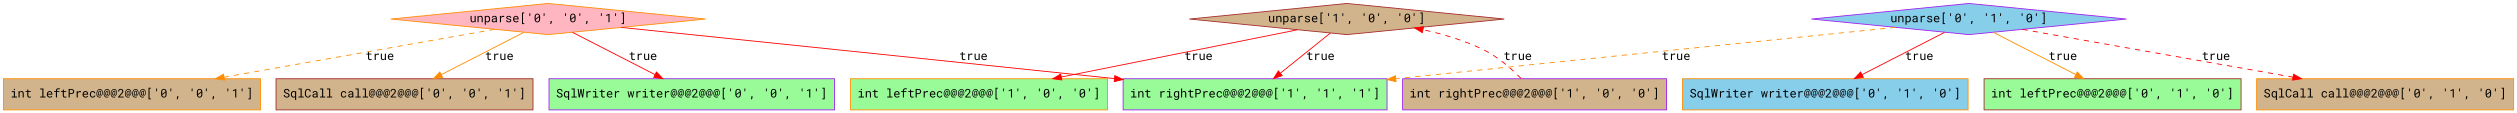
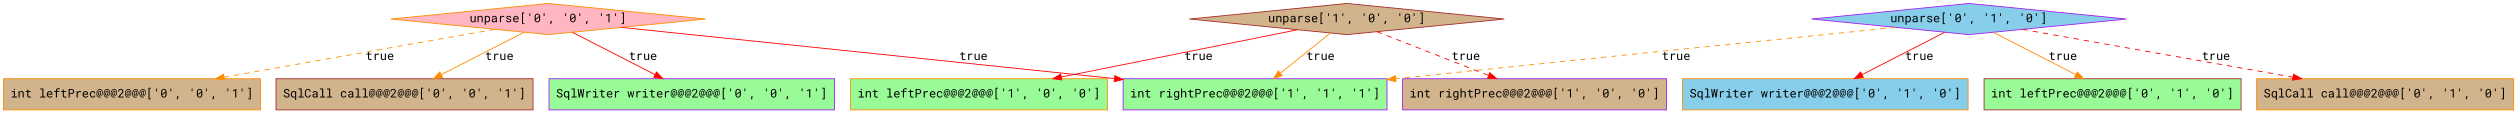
(1476, 46) -> (1433, 54)
(1305, 53) -> (1305, 53)
